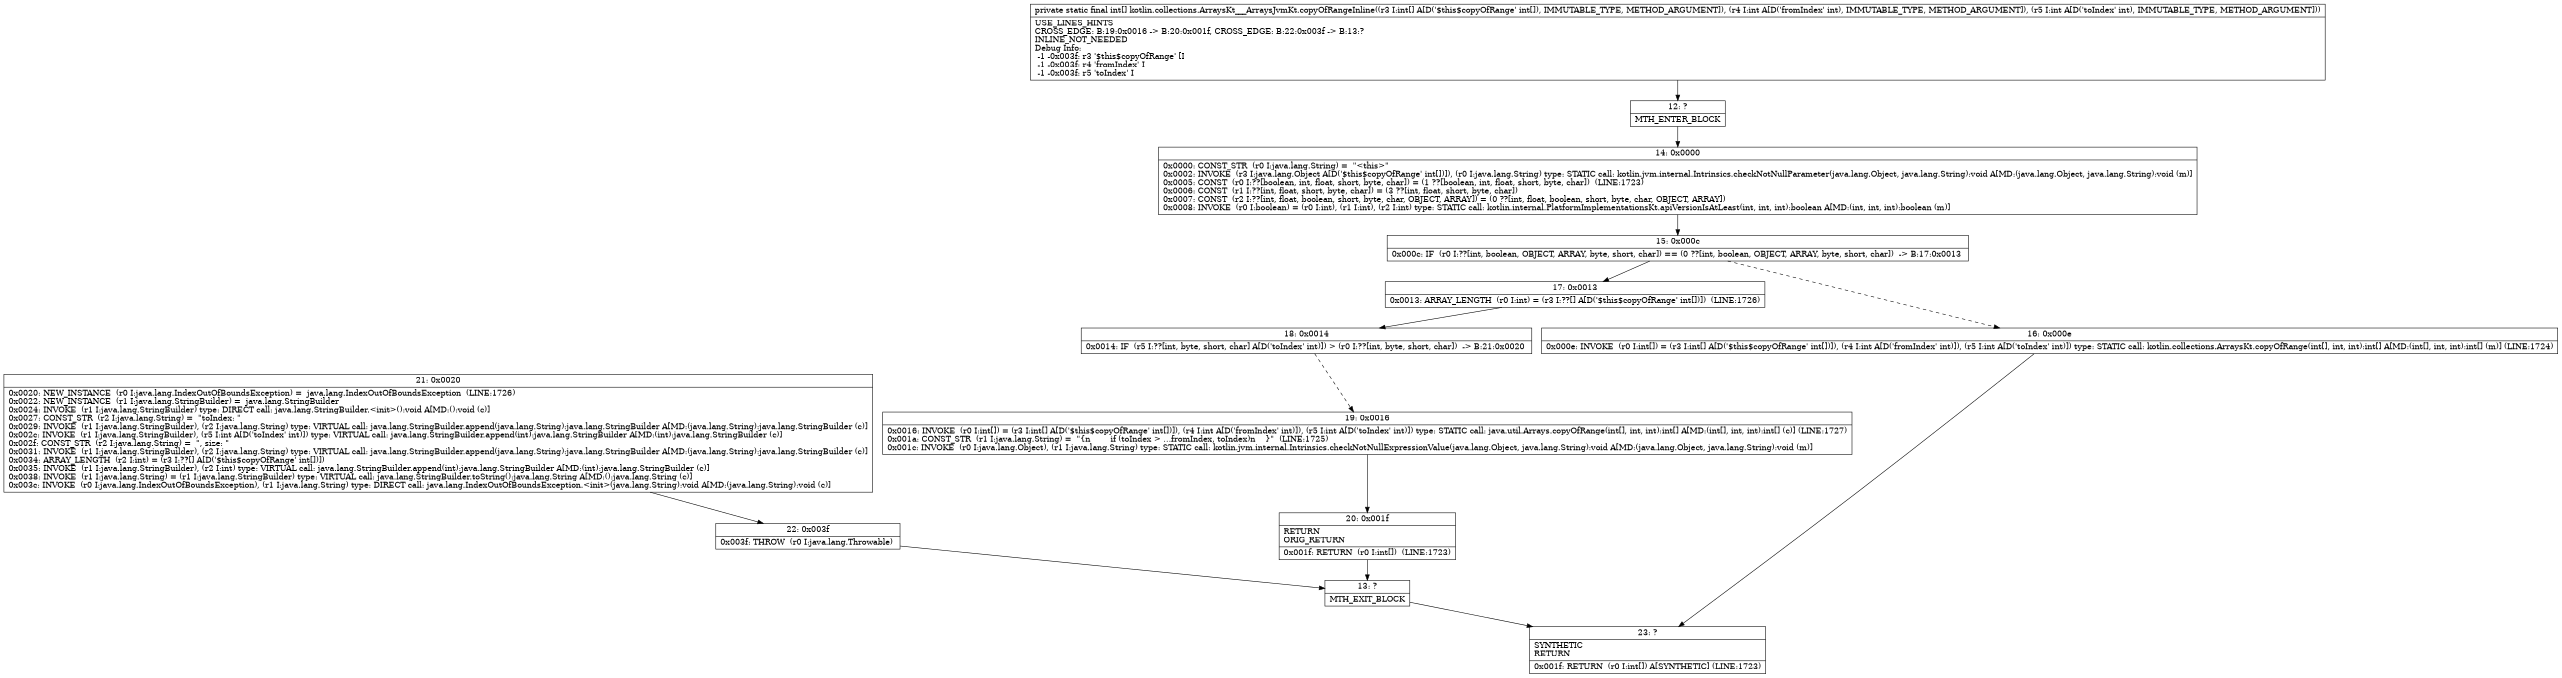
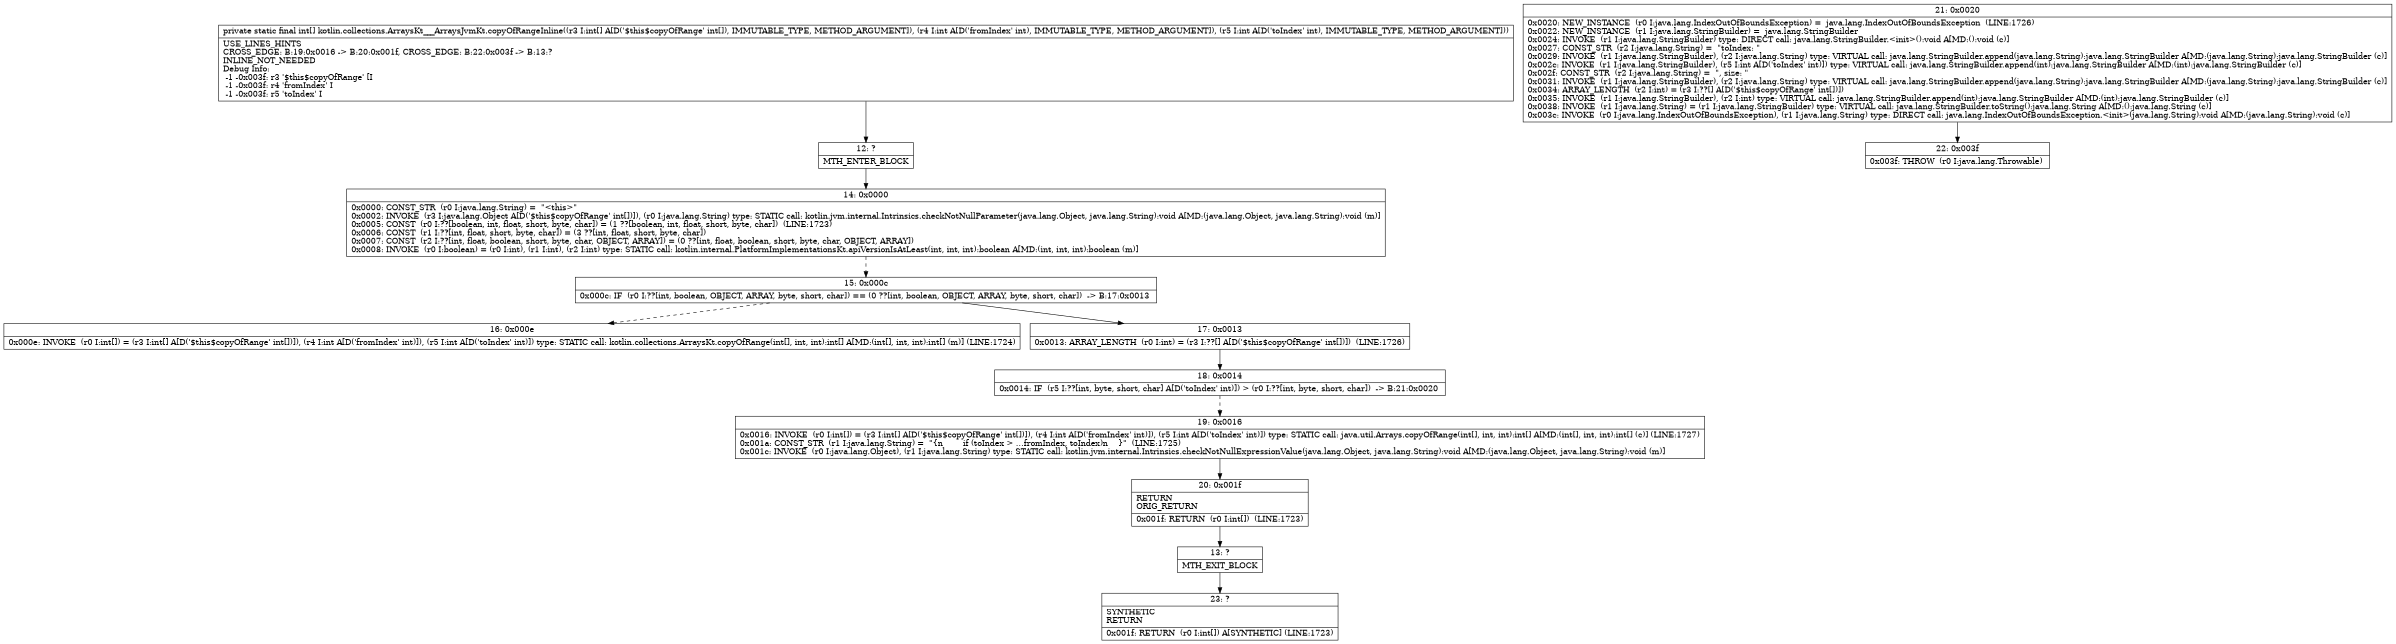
(1678, 222) -> (866, 264)
(1860, 490) -> none
(1110, 567) -> none
